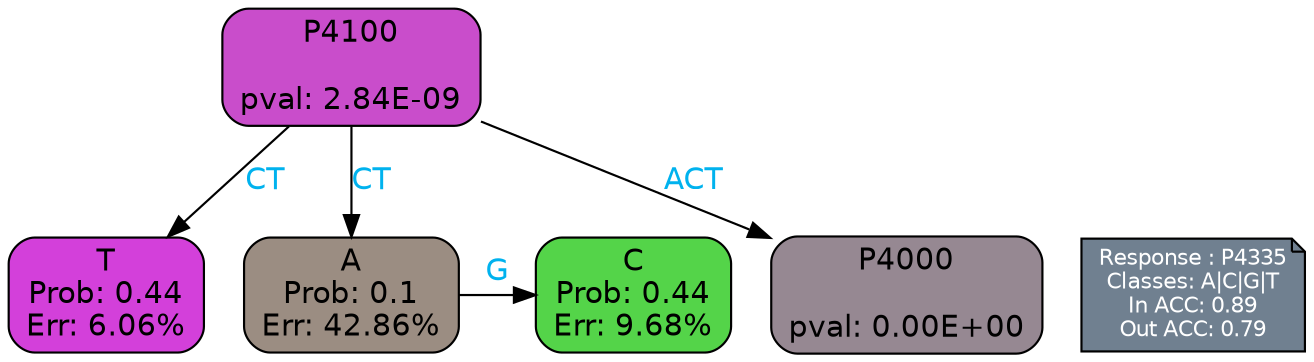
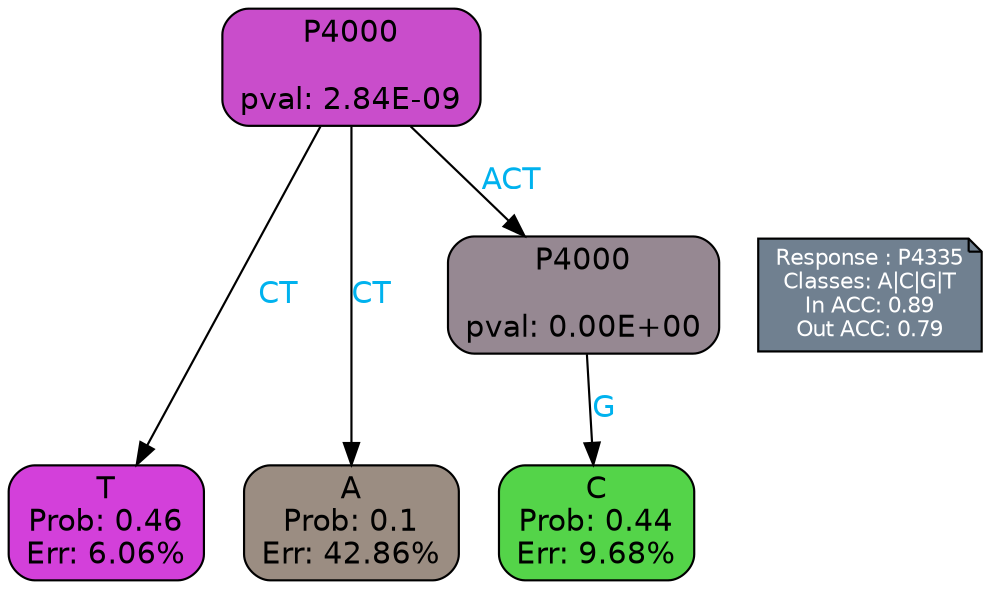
(351, 67) -> (351, 67)
(106, 295) -> (106, 523)
(486, 295) -> (589, 398)
